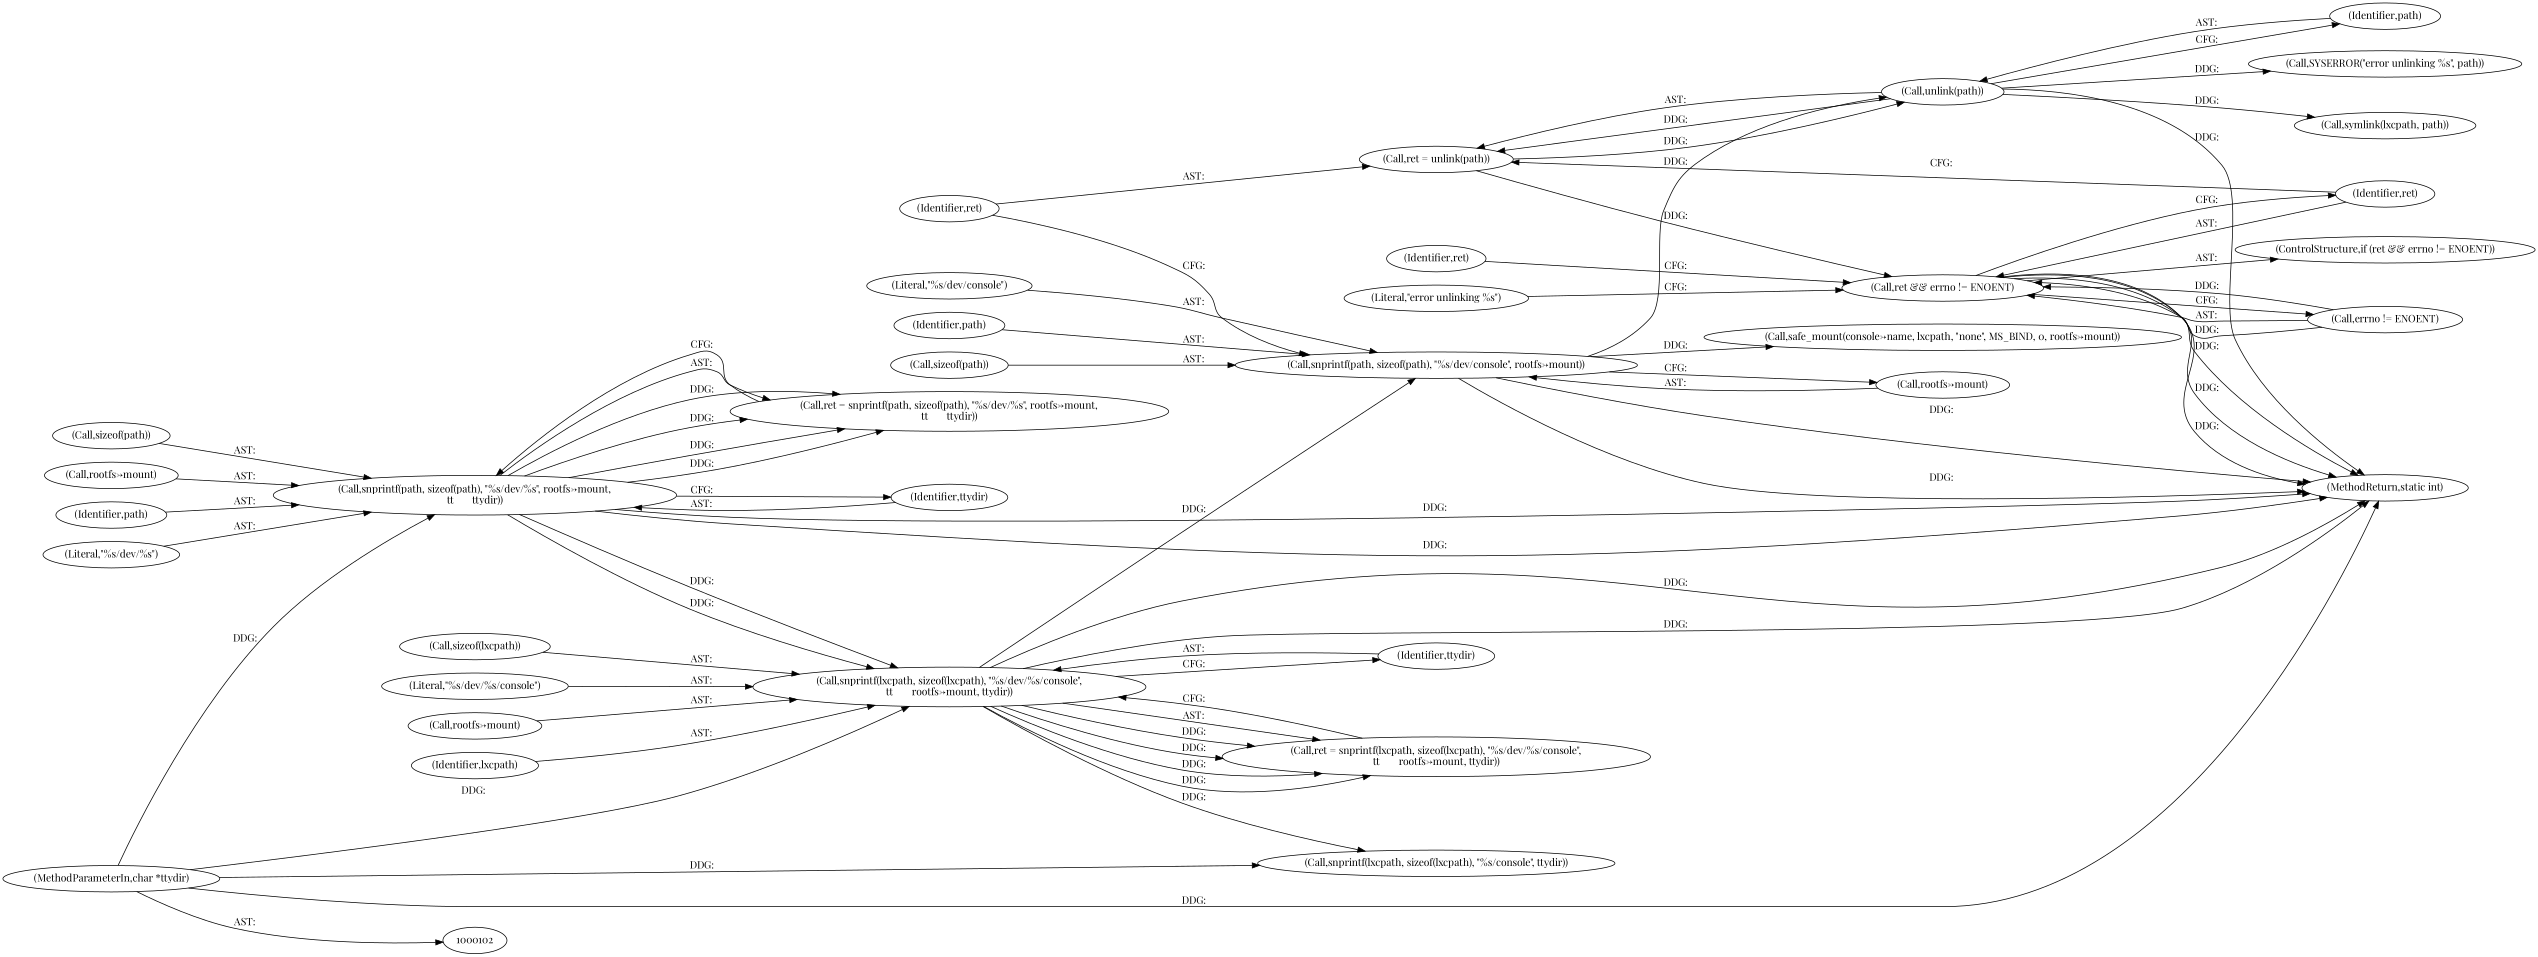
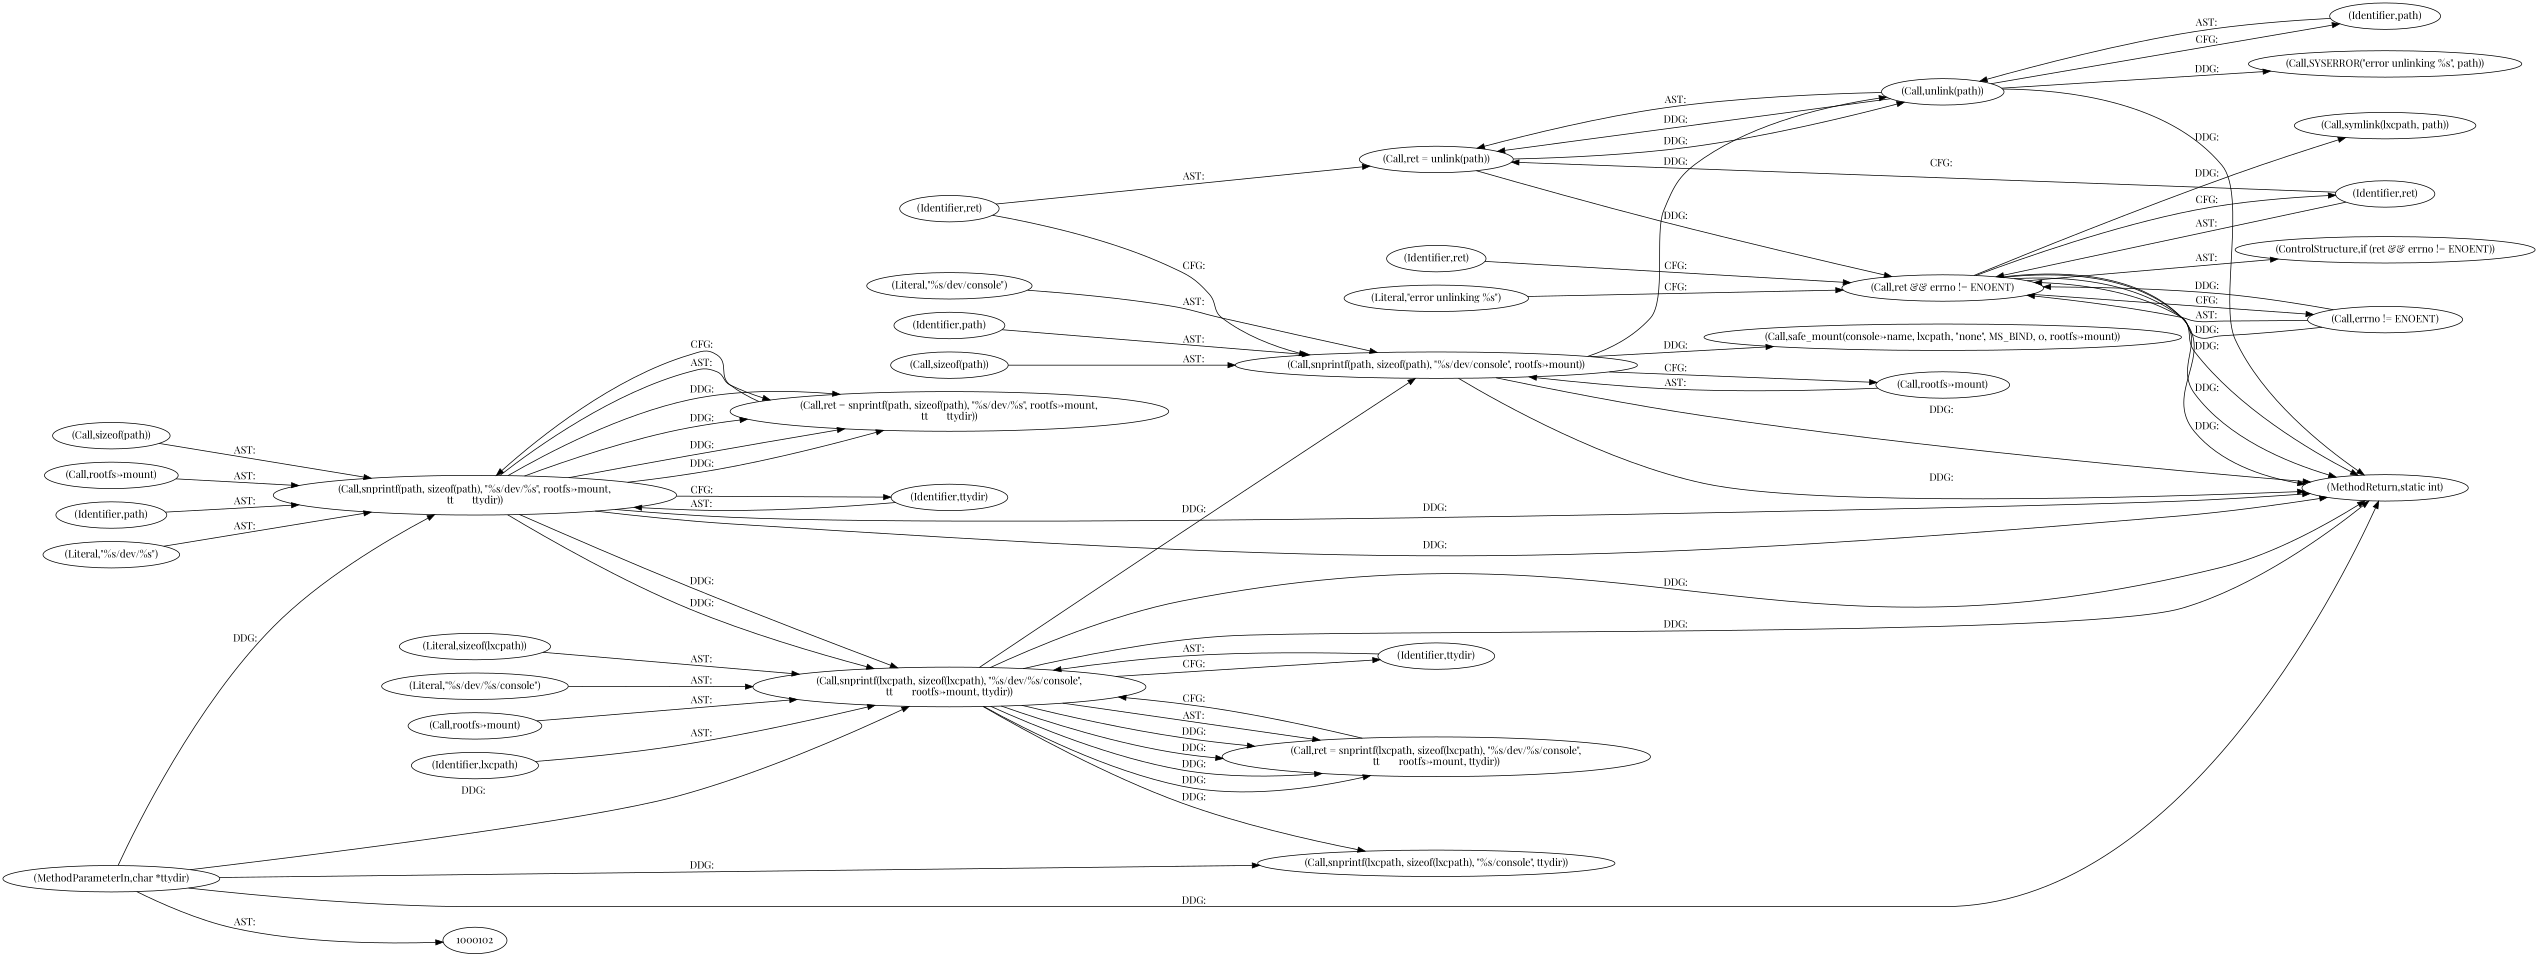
(2155, 103) -> (2155, 204)
(475, 647) -> (475, 647)
